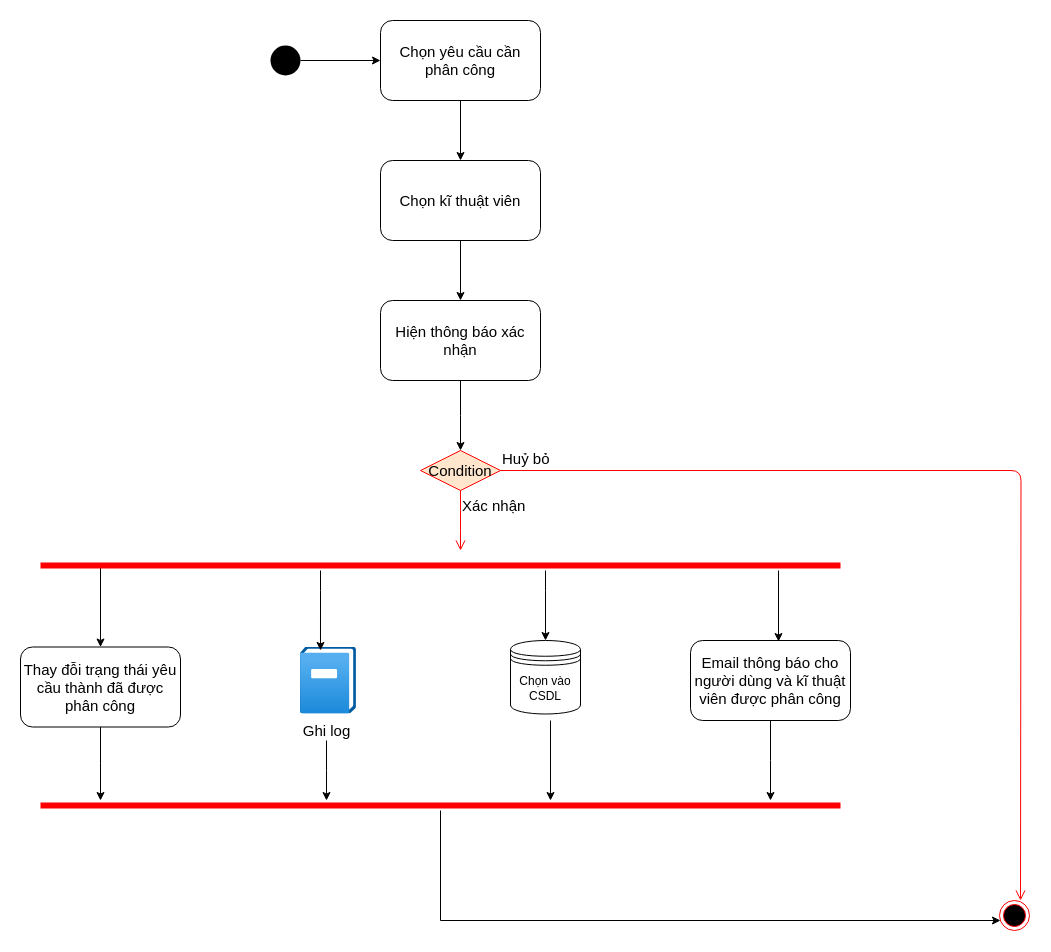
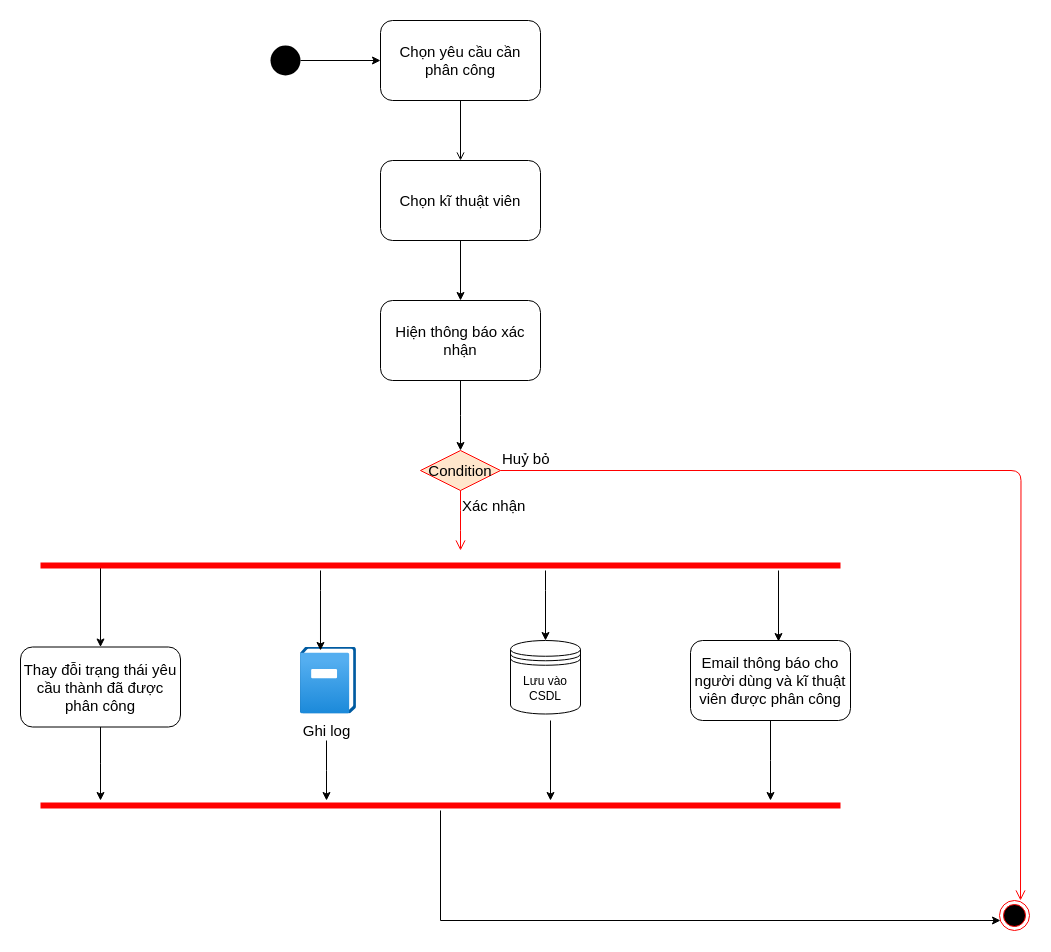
(461, 152) -> (461, 154)
(546, 689) -> (546, 689)
